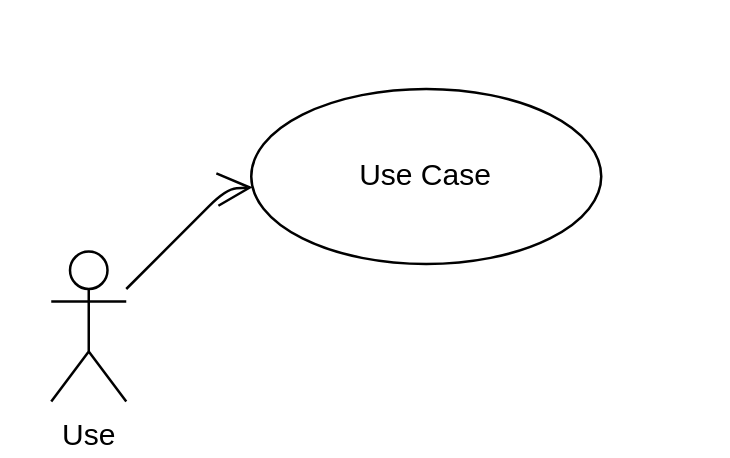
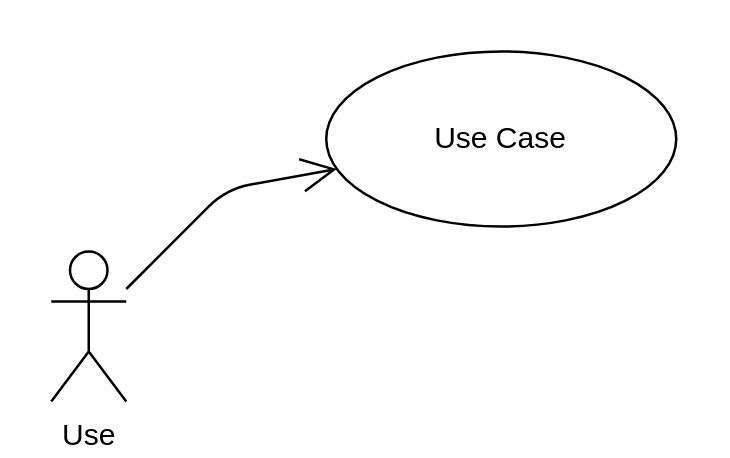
(426, 176) -> (501, 139)
